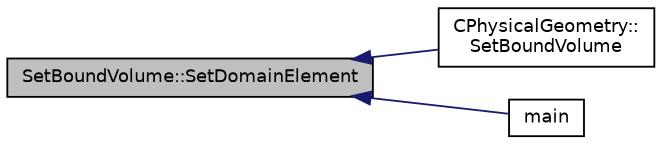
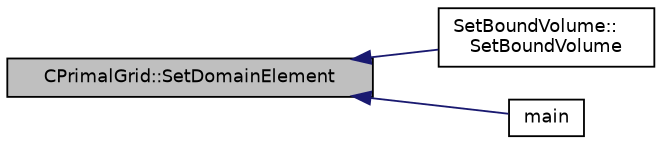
(547, 37) -> (547, 37)
(190, 78) -> (190, 78)
